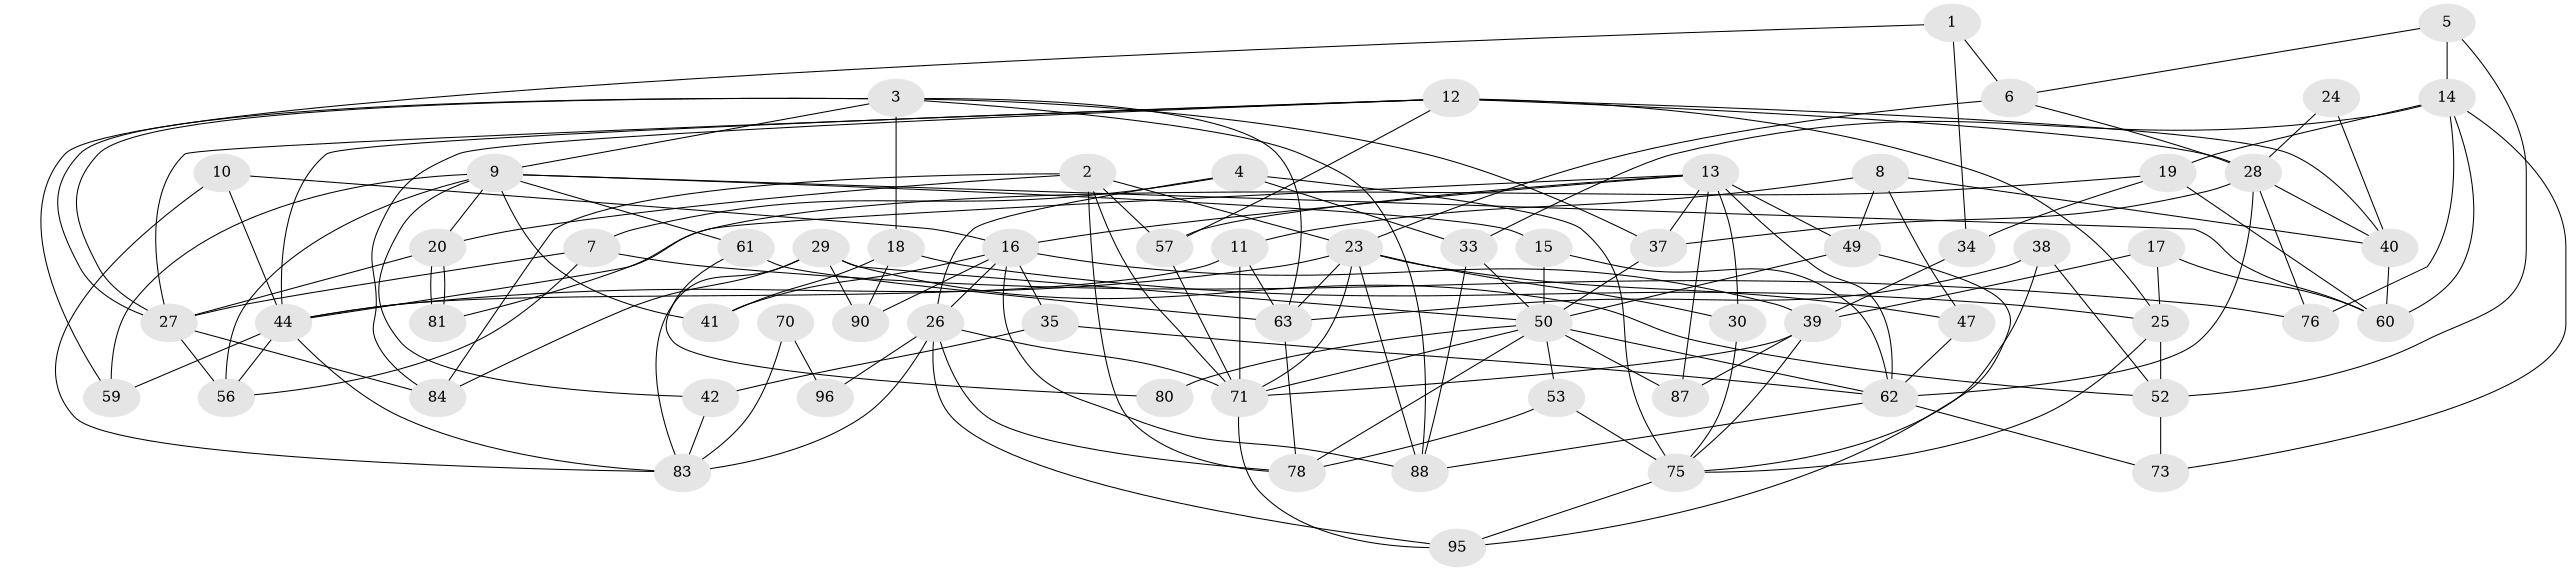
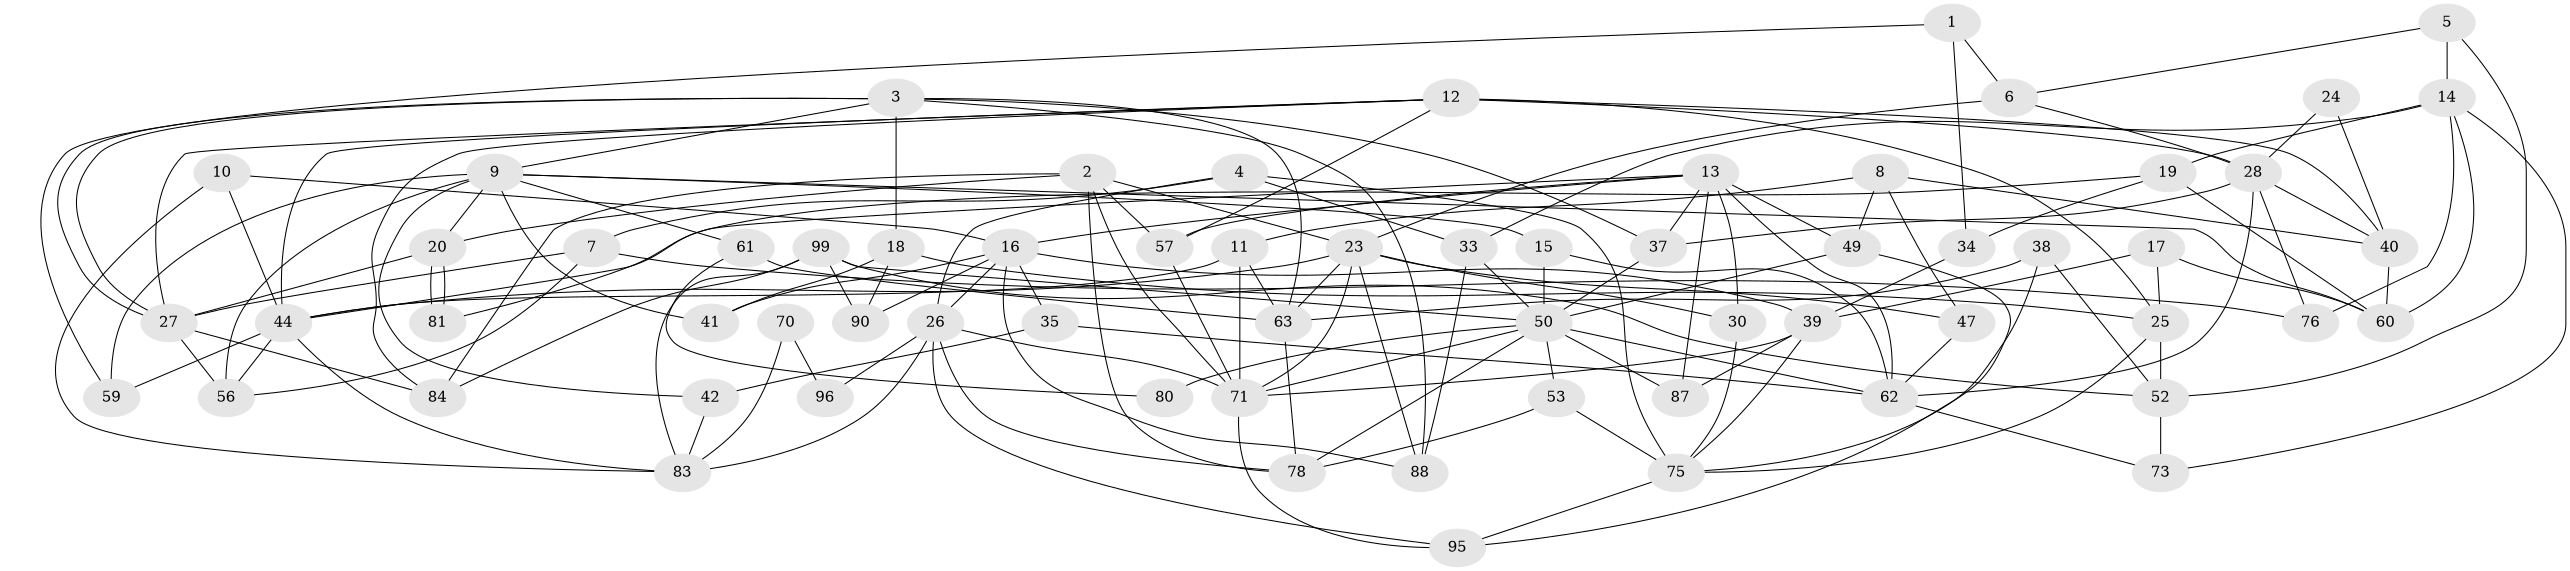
(821, 248) -> (821, 248)
(1665, 434) -> none
